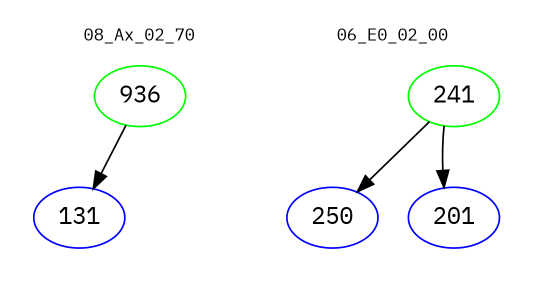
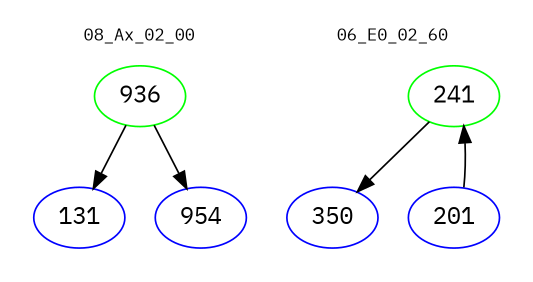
(140, 36) -> (140, 36)
(393, 36) -> (393, 36)
(443, 148) -> (465, 165)
none -> (201, 218)
(332, 218) -> (332, 218)
